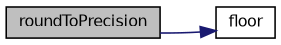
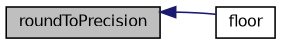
(180, 33) -> (196, 13)
